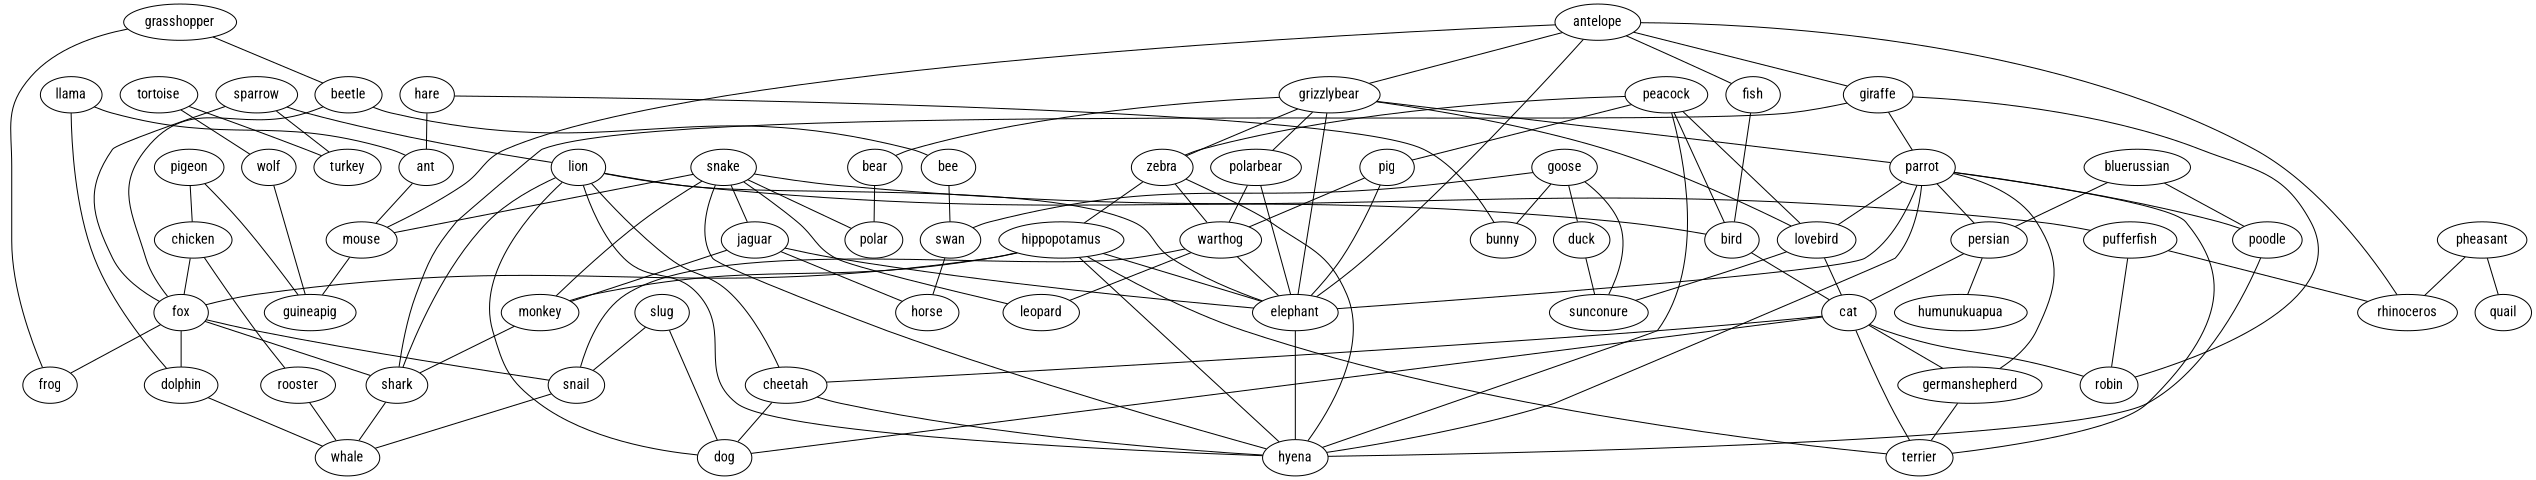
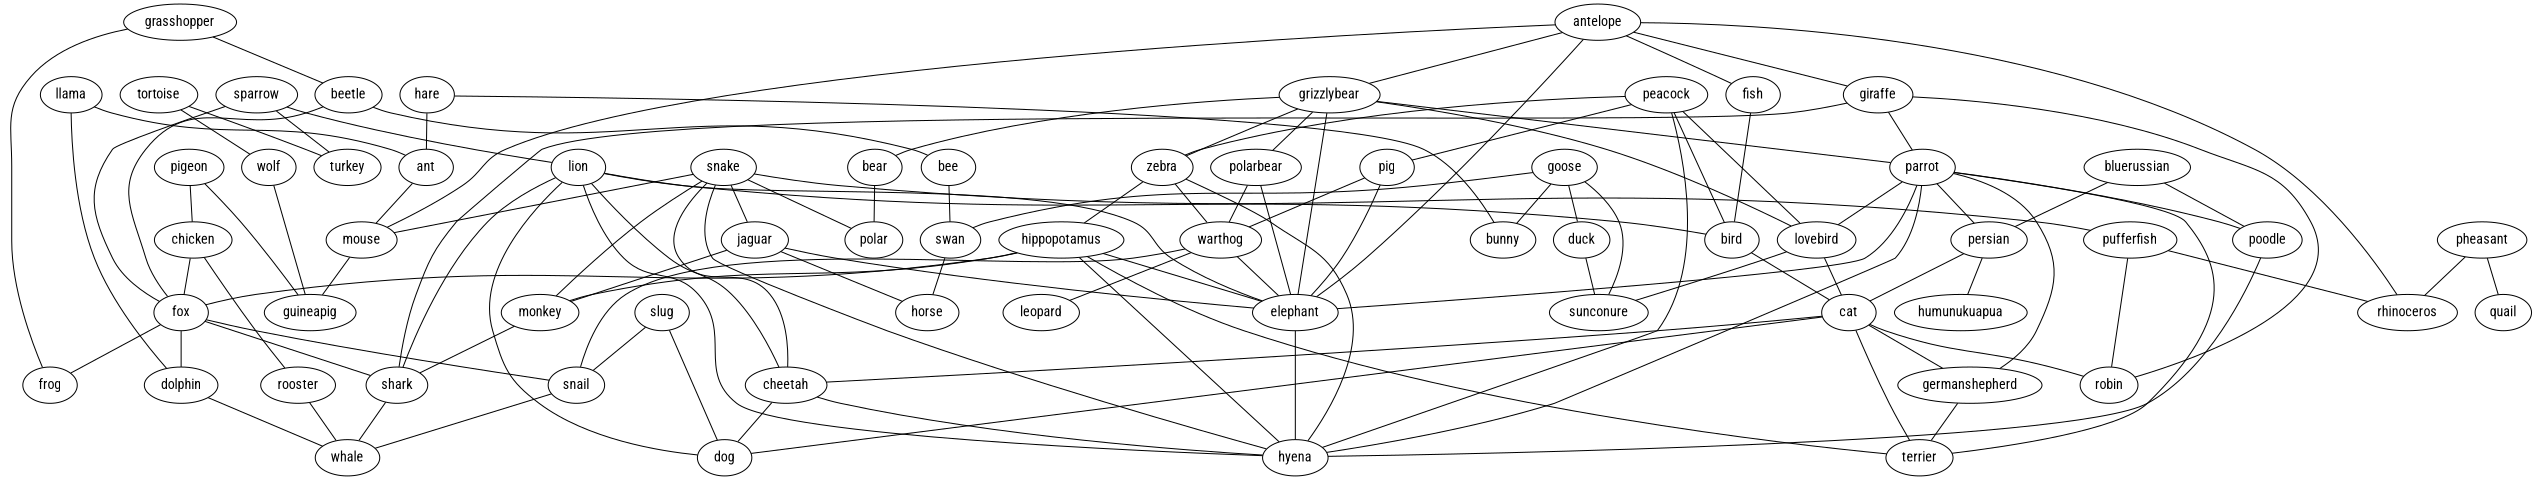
(899, 277) -> (676, 252)
